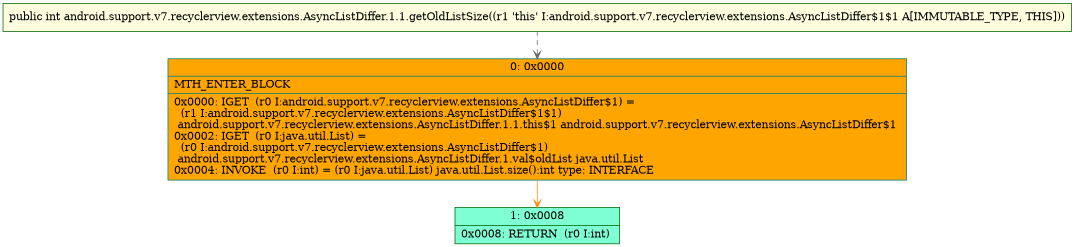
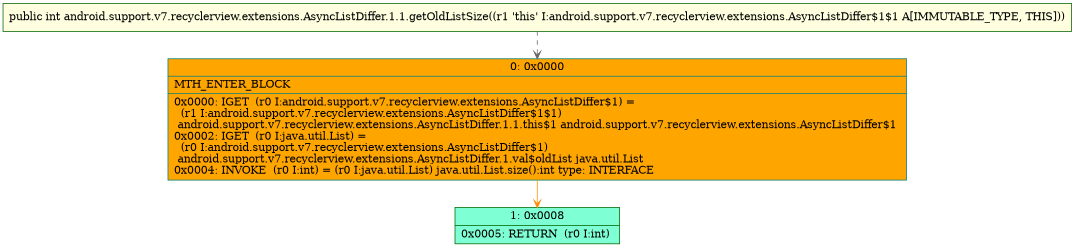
(537, 234) -> (537, 234)
